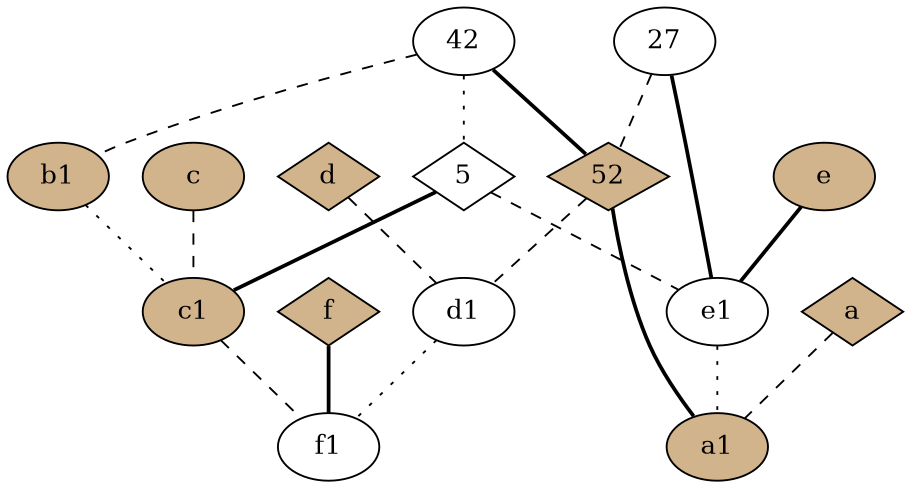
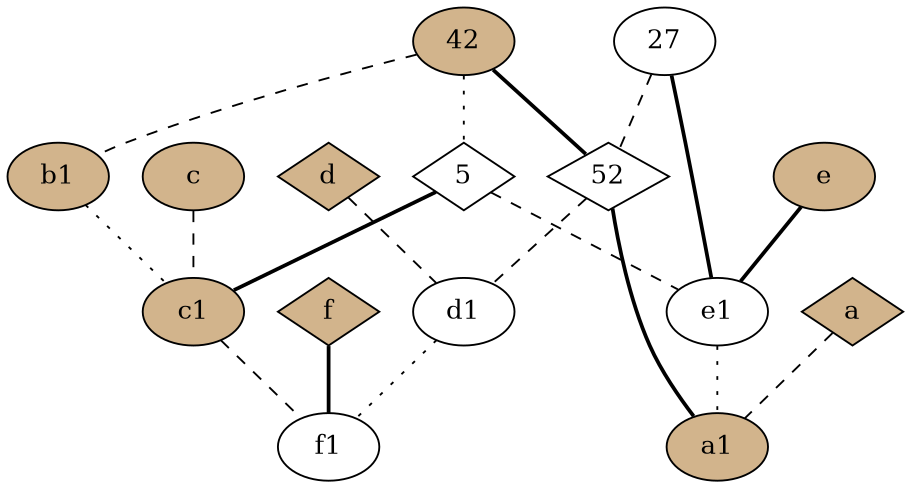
(464, 41) -> (464, 41)
(608, 177) -> (608, 177)
